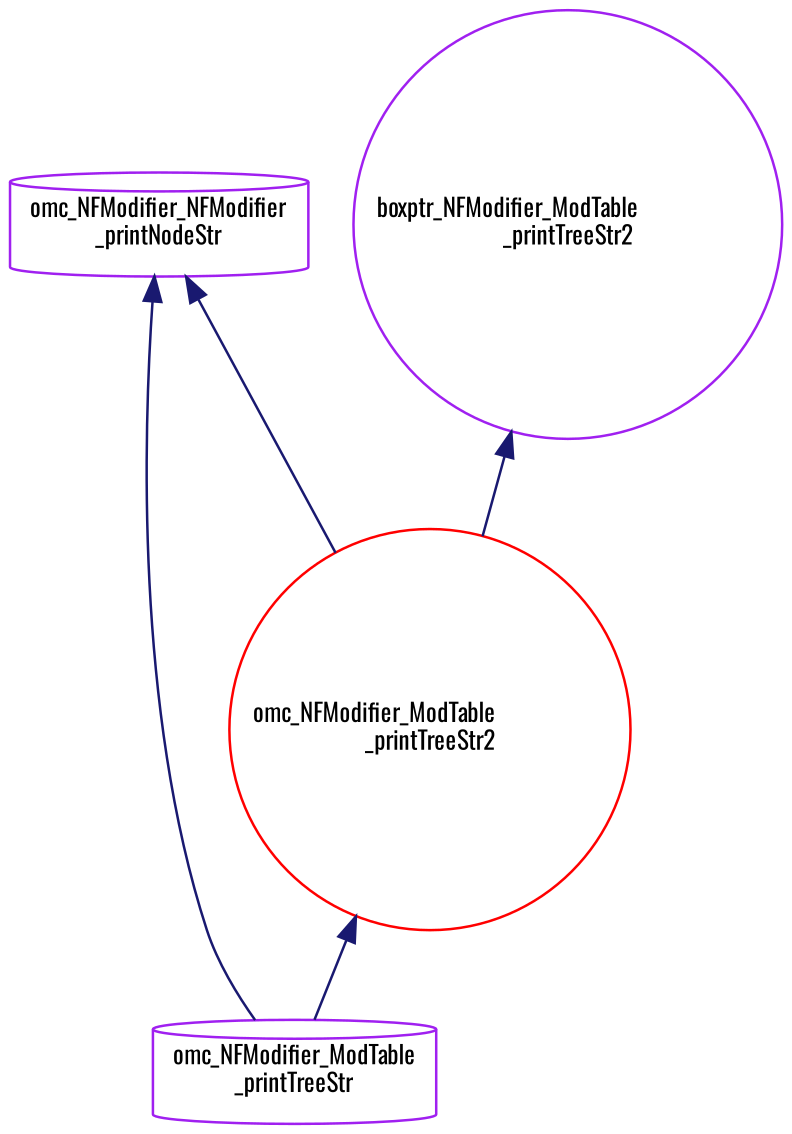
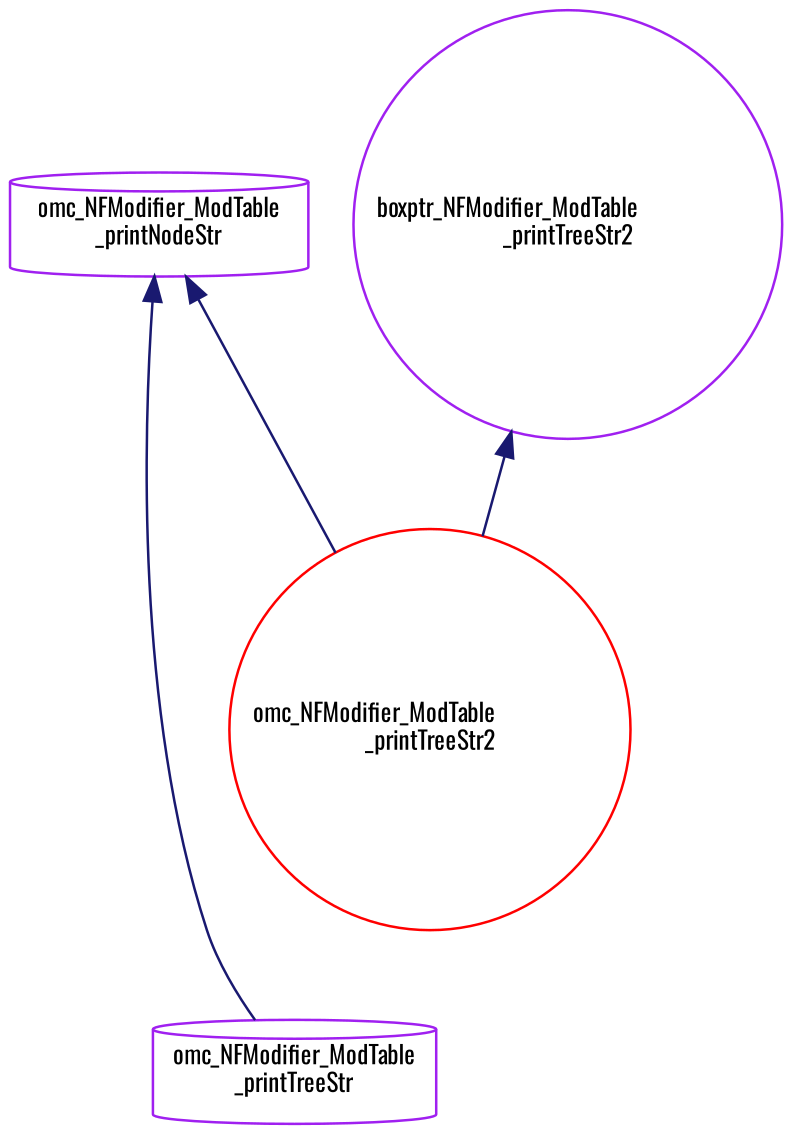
(159, 225) -> (159, 225)
(330, 980) -> none
